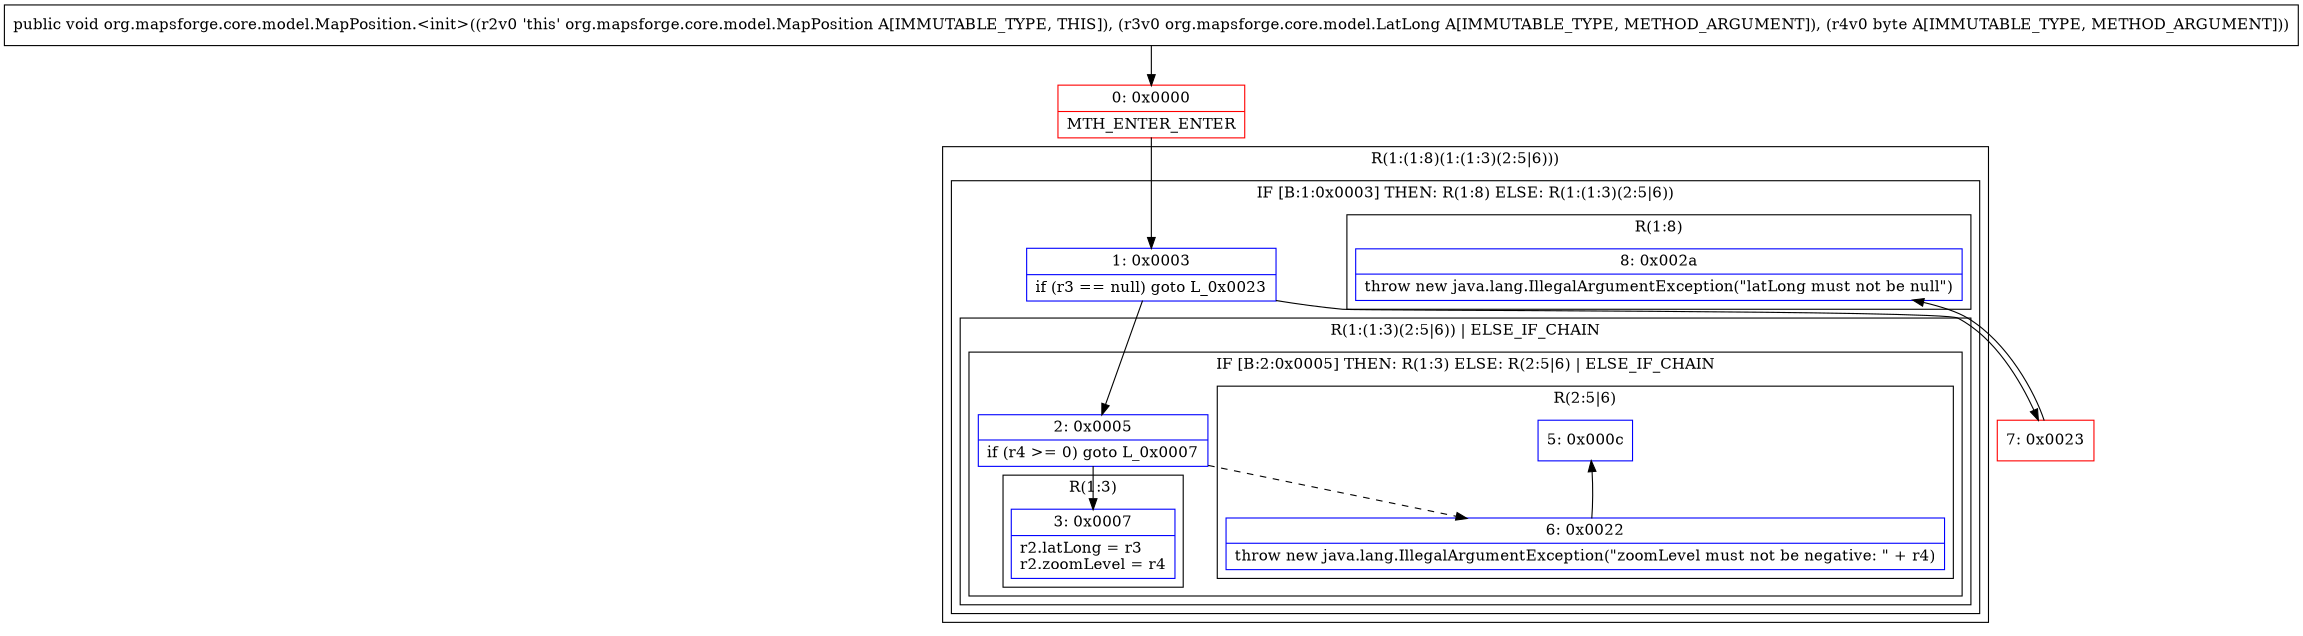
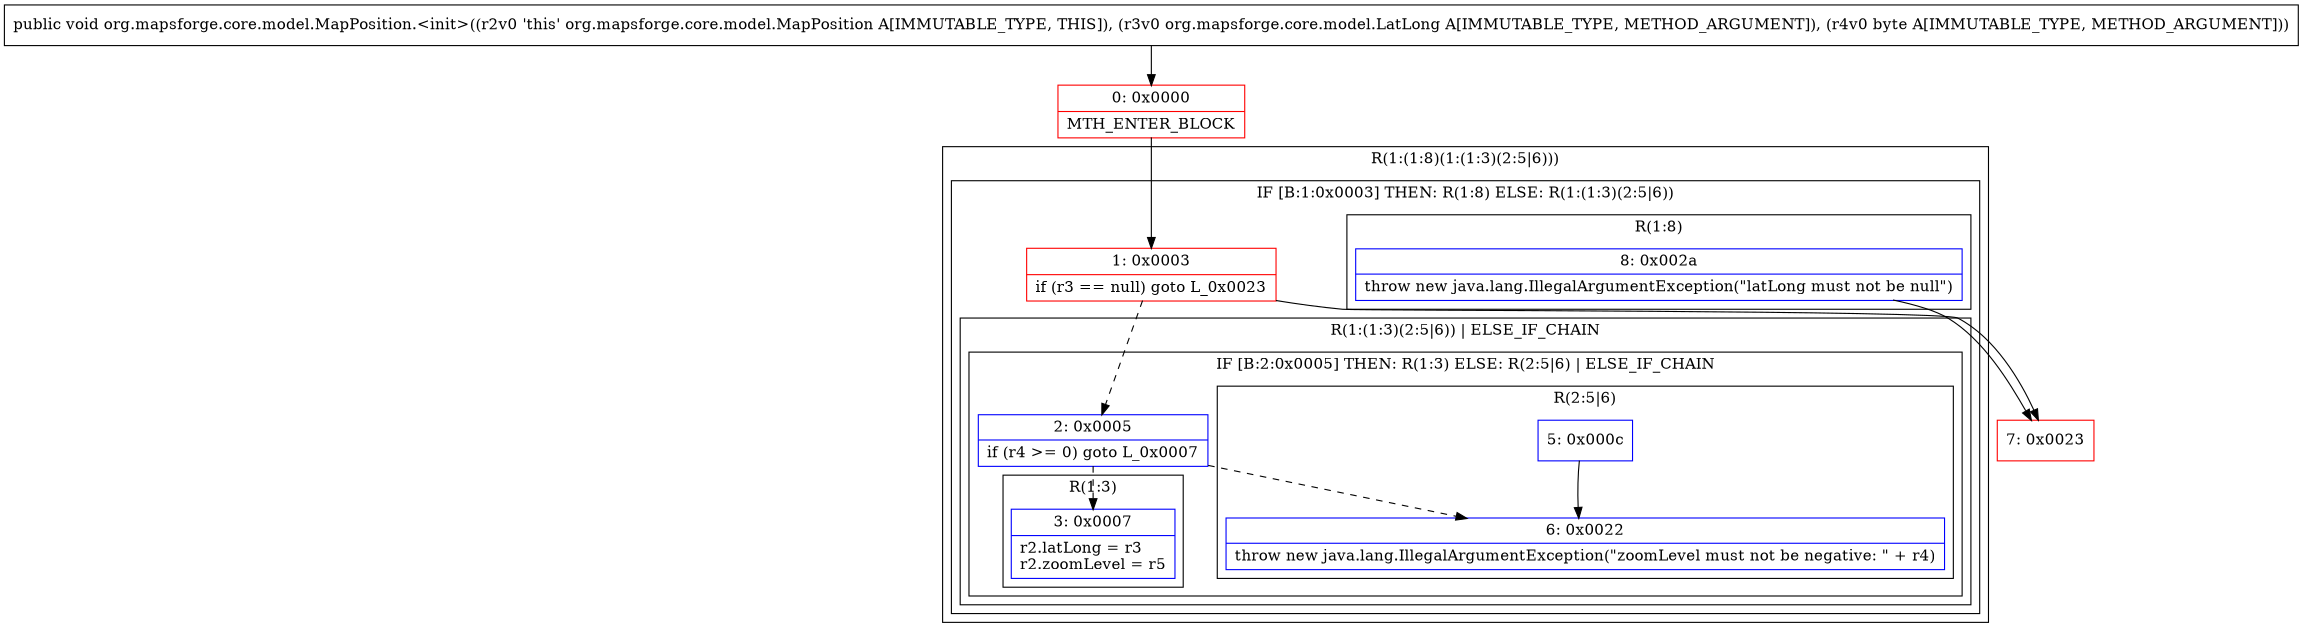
(1151, 124) -> (1151, 124)
(1151, 275) -> (1151, 275)
(1127, 345) -> (1127, 345)
(1999, 345) -> (1997, 365)
(1093, 482) -> (1093, 482)
(1593, 495) -> (1578, 484)
(1093, 565) -> (1093, 565)
